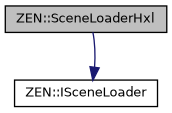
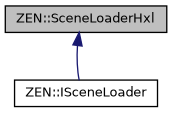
(95, 50) -> (77, 63)
